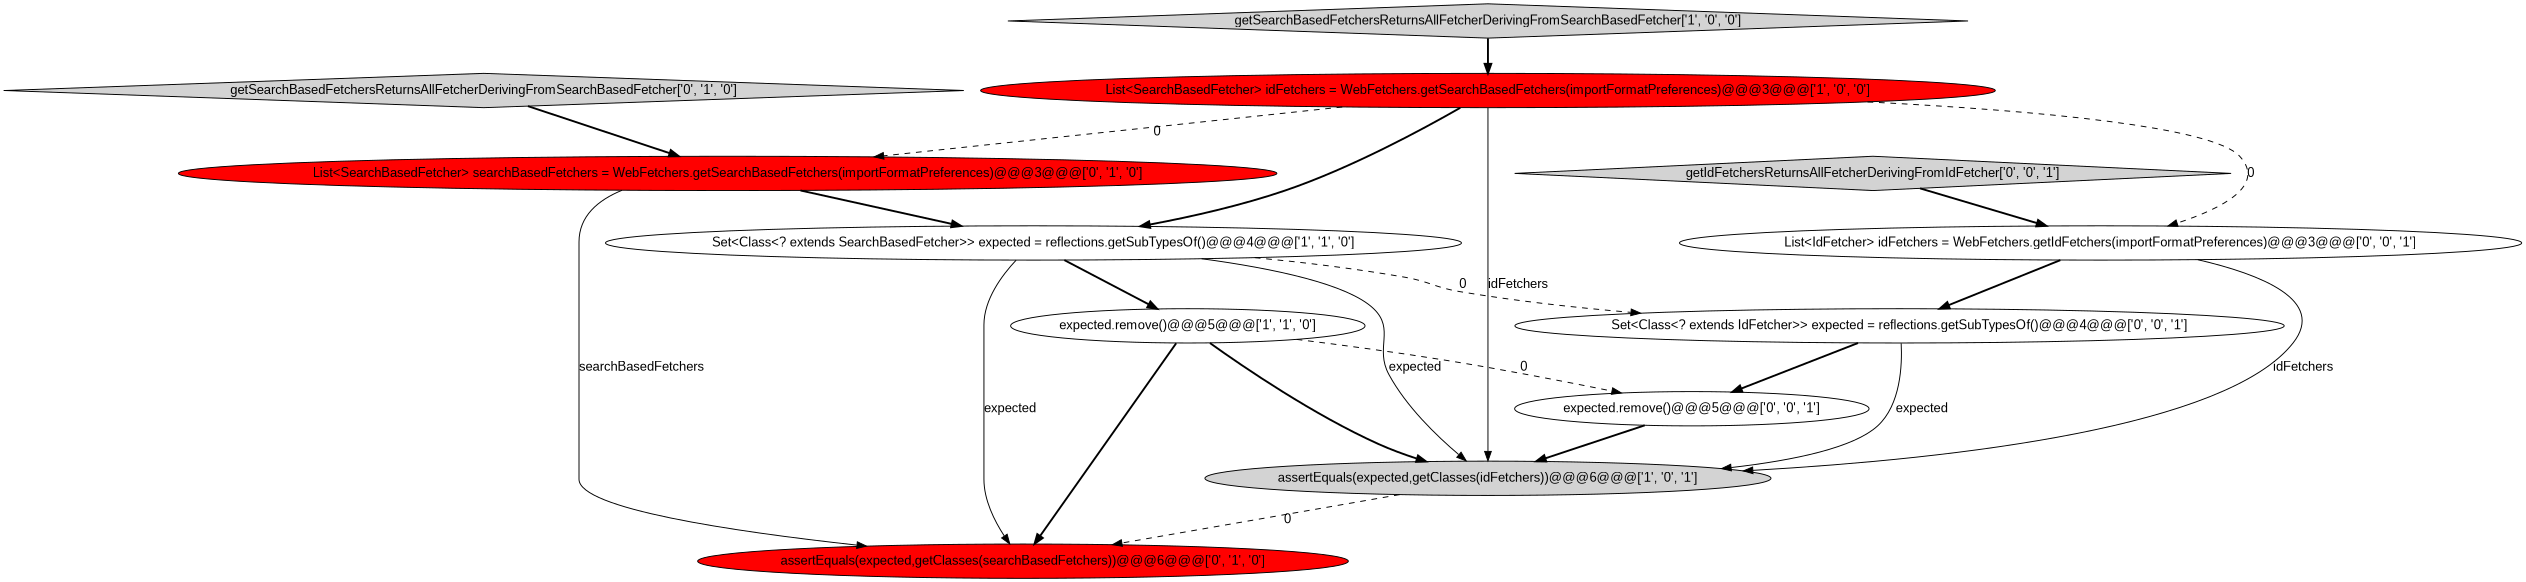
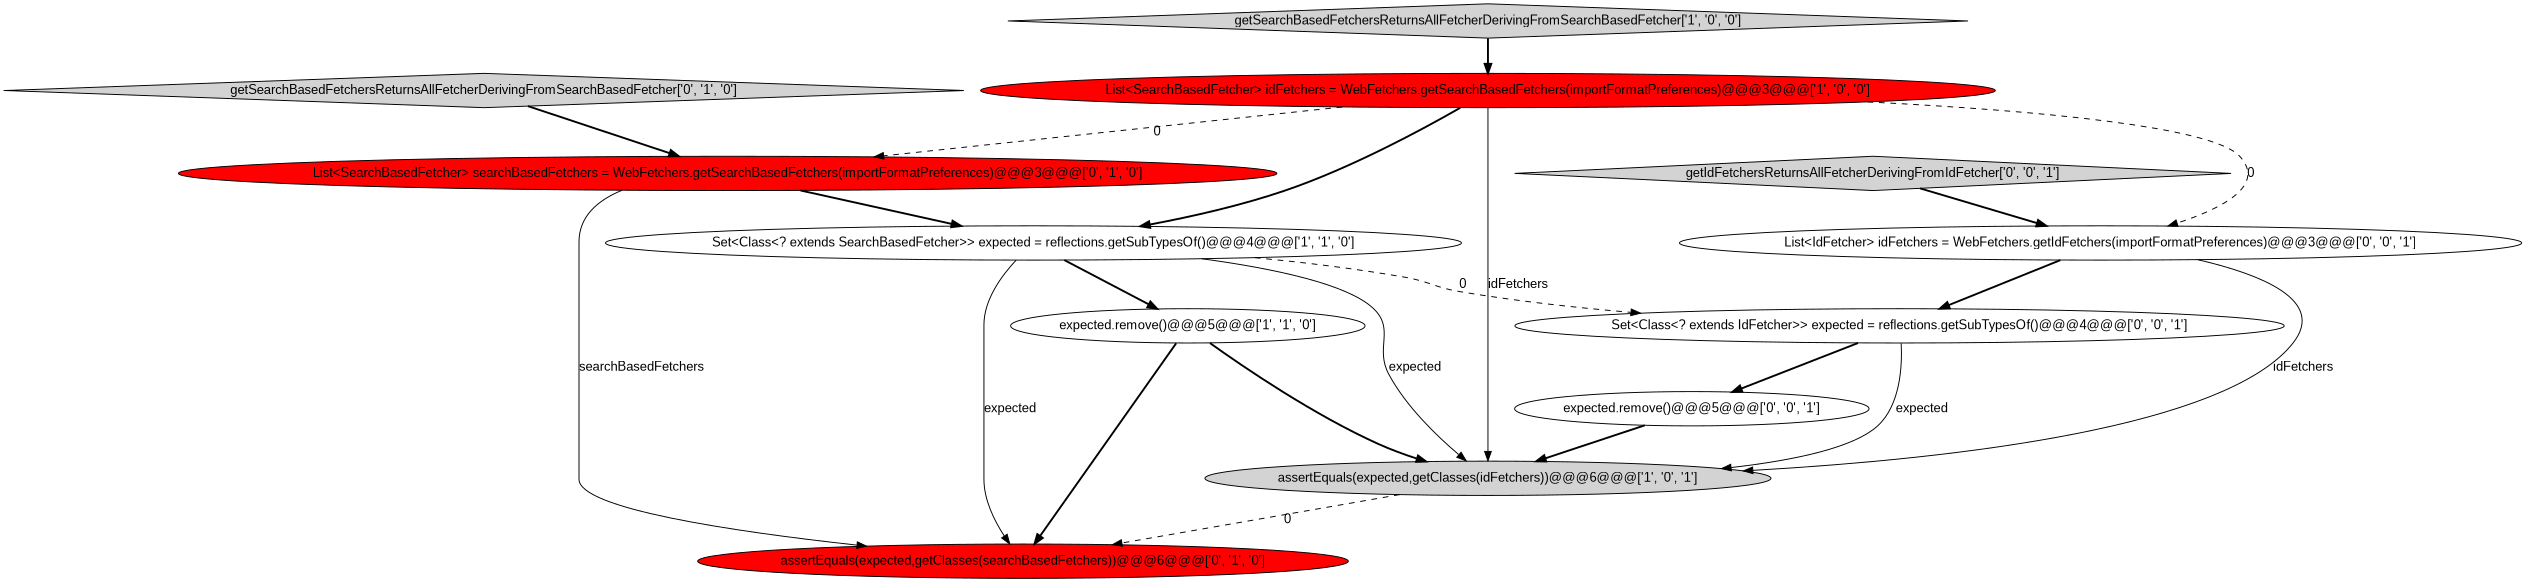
(1455, 362) -> none
